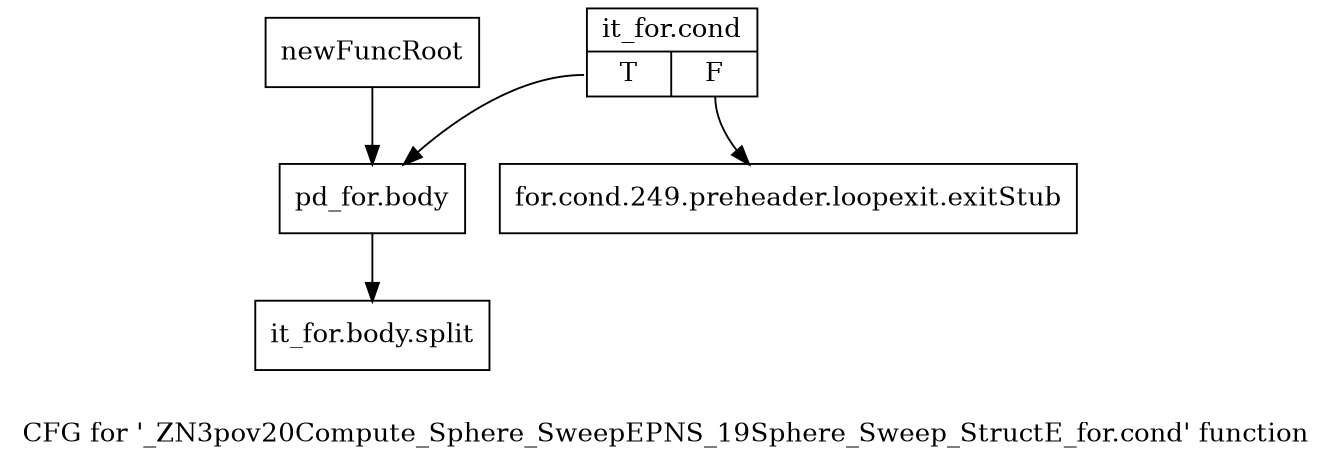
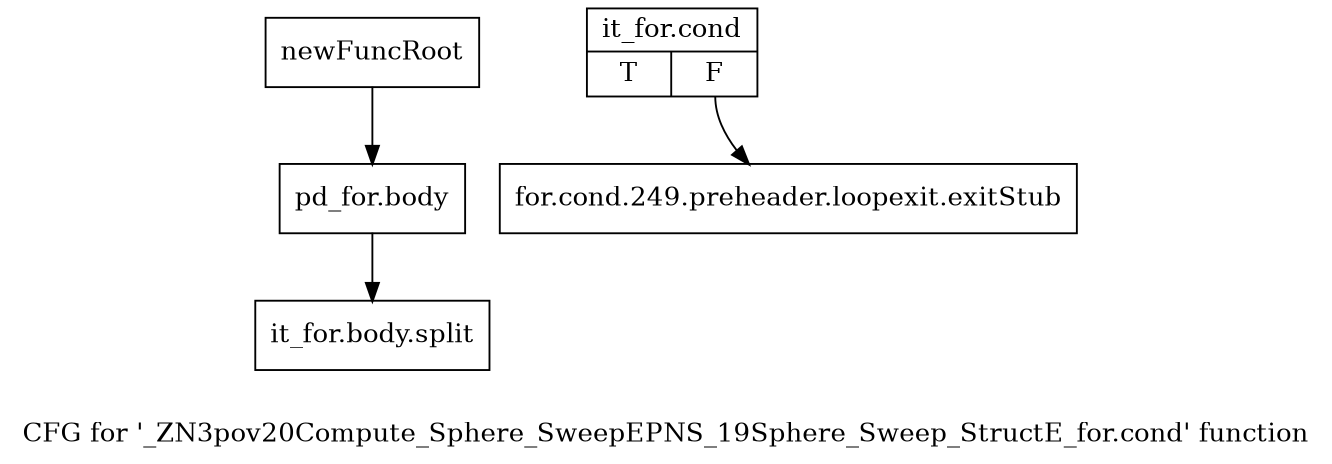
(495, 99) -> none
